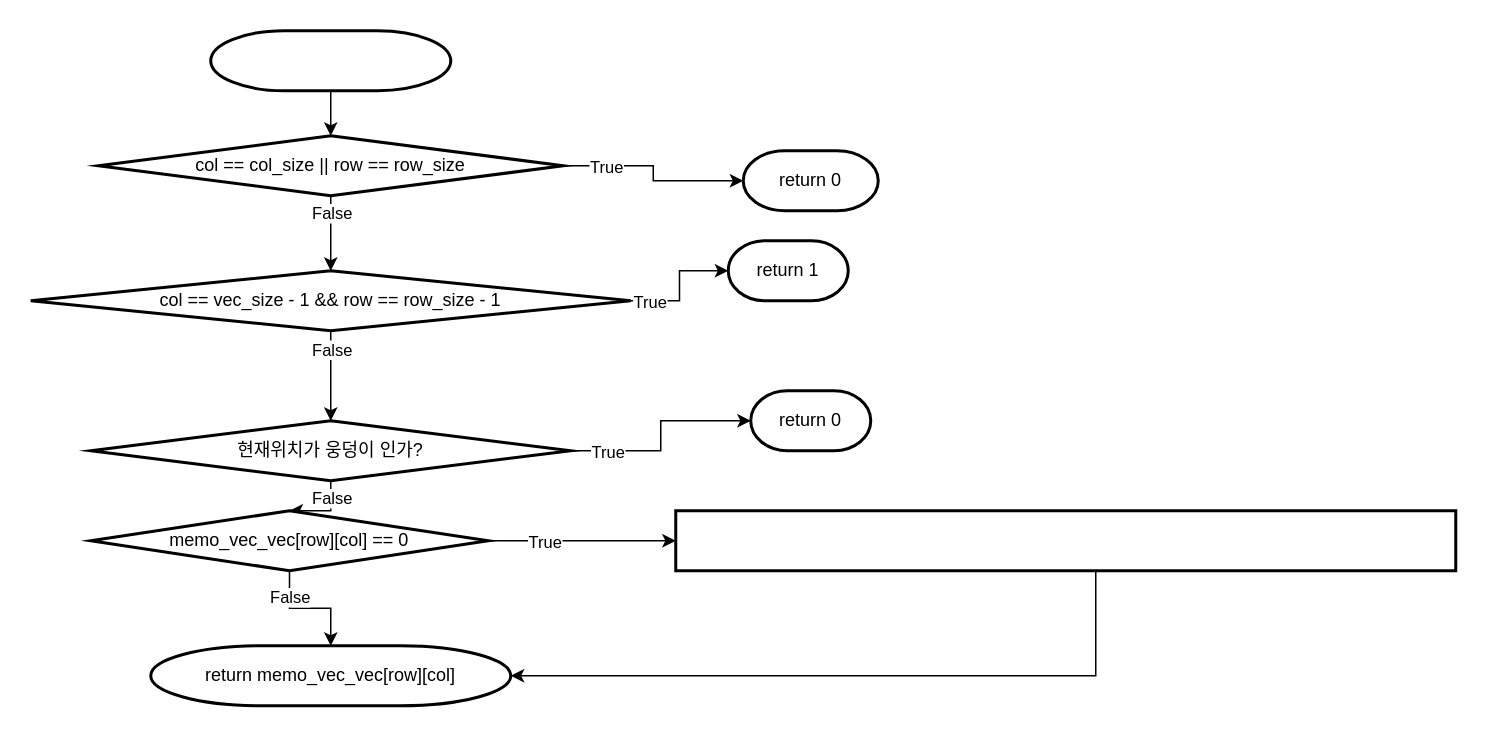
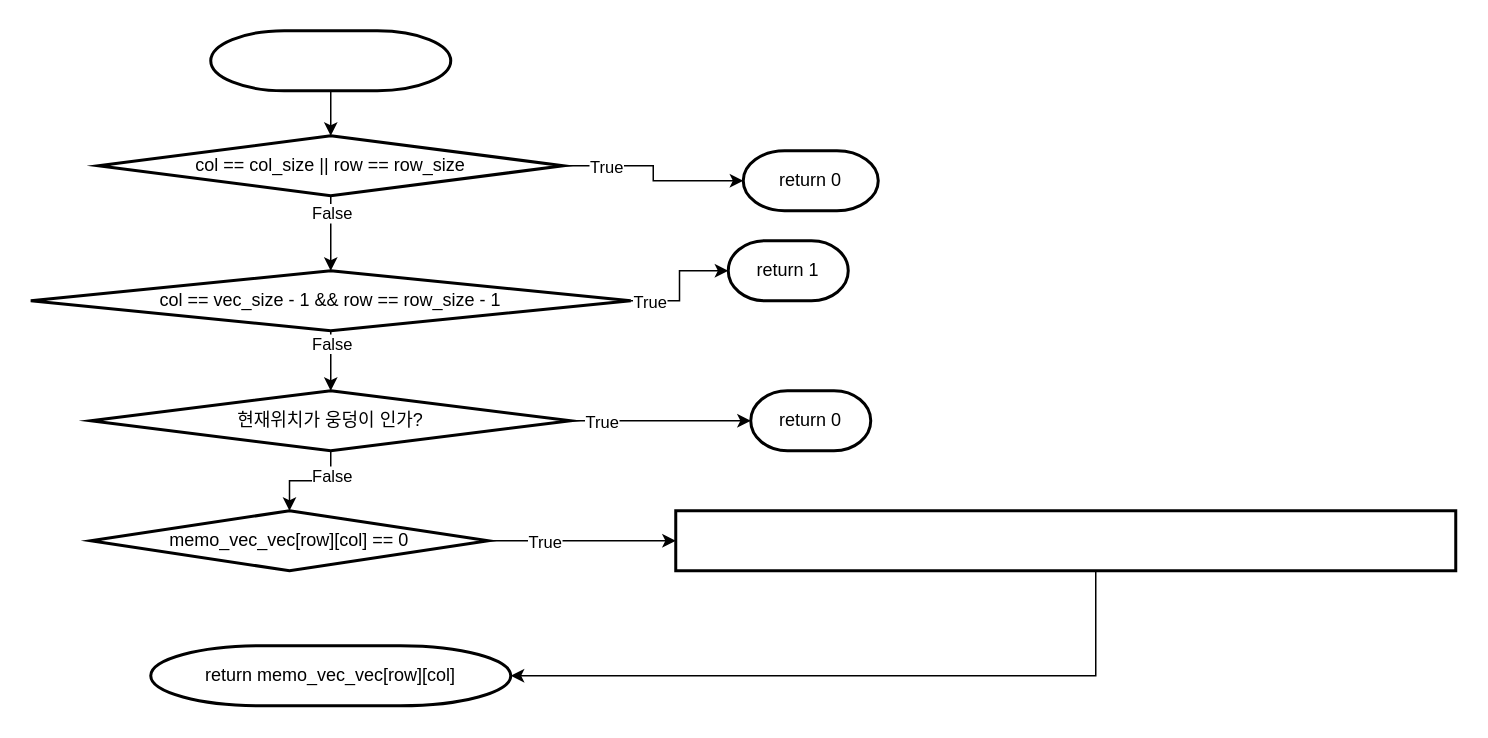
(331, 451) -> (331, 421)
(305, 608) -> none
